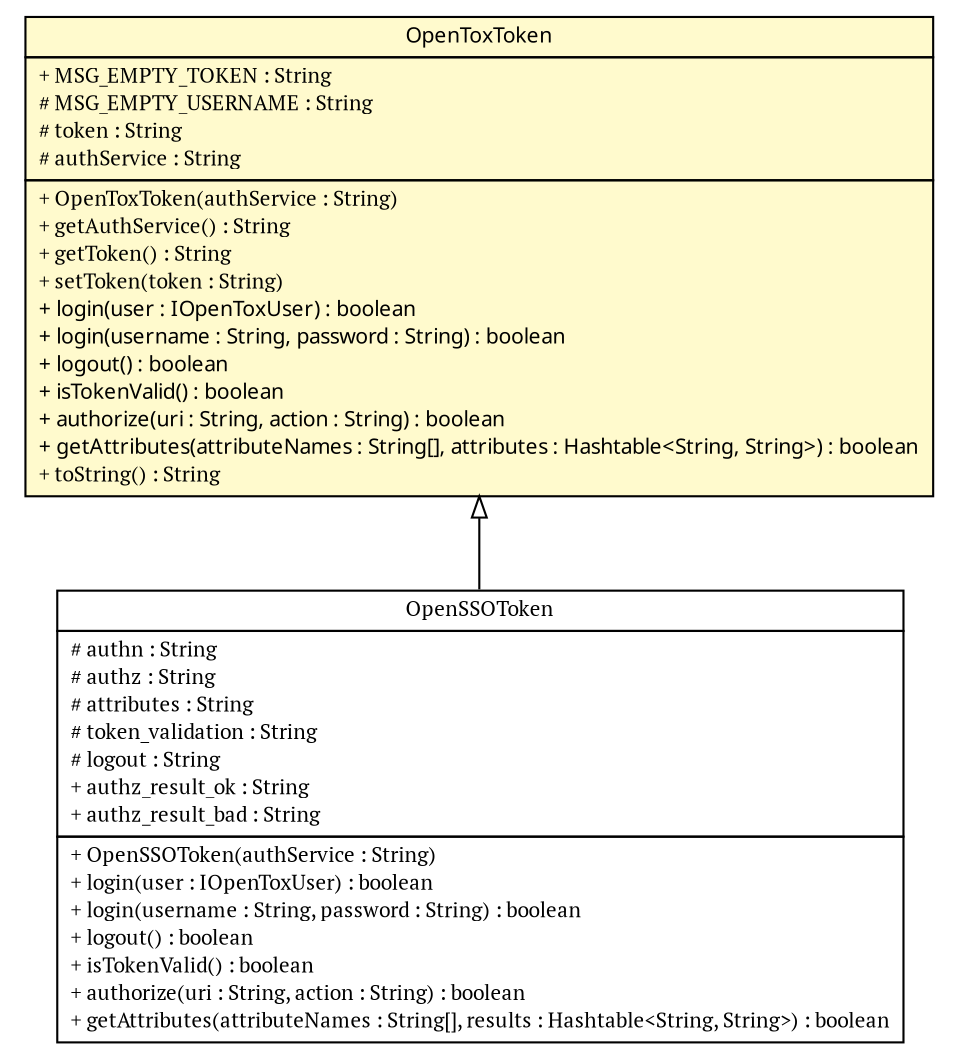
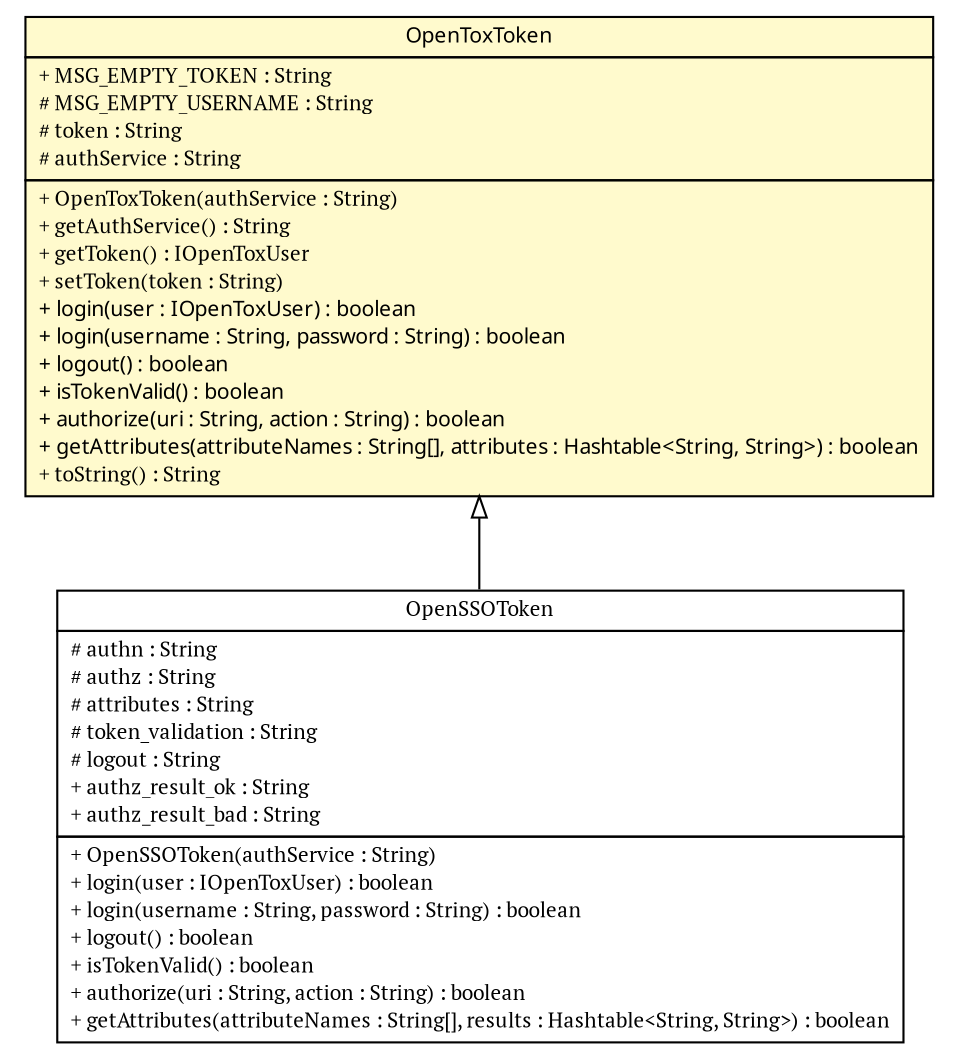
(136, 254) -> (175, 254)
